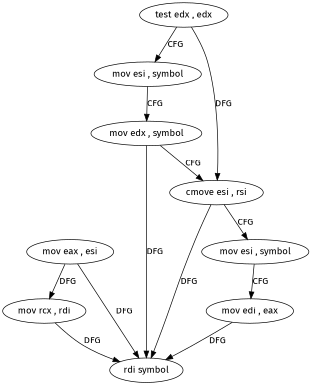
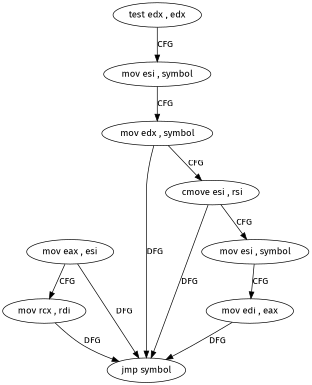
(215, 98) -> none
(68, 281) -> (67, 281)
(146, 370) -> (146, 370)
